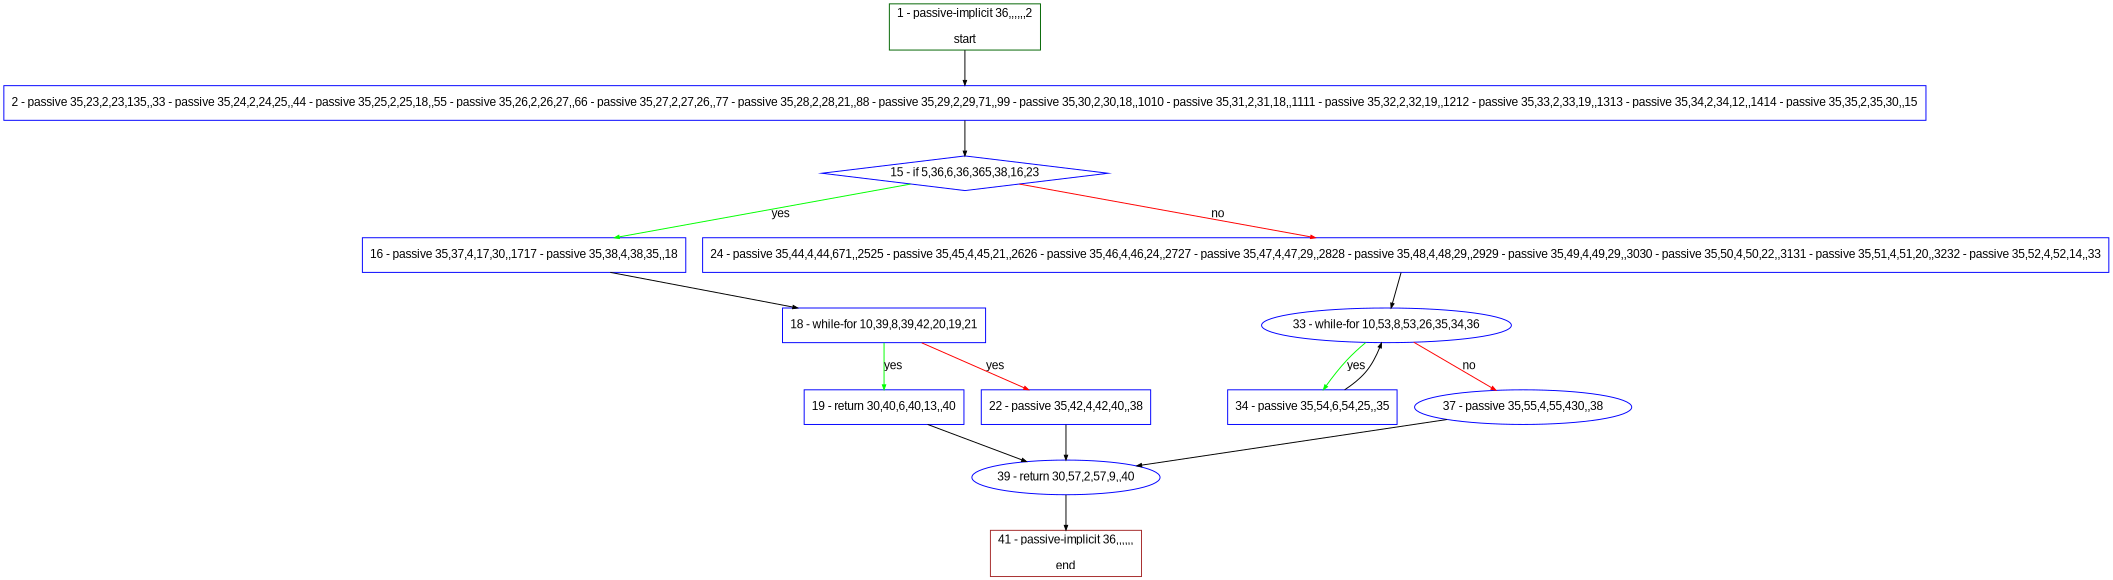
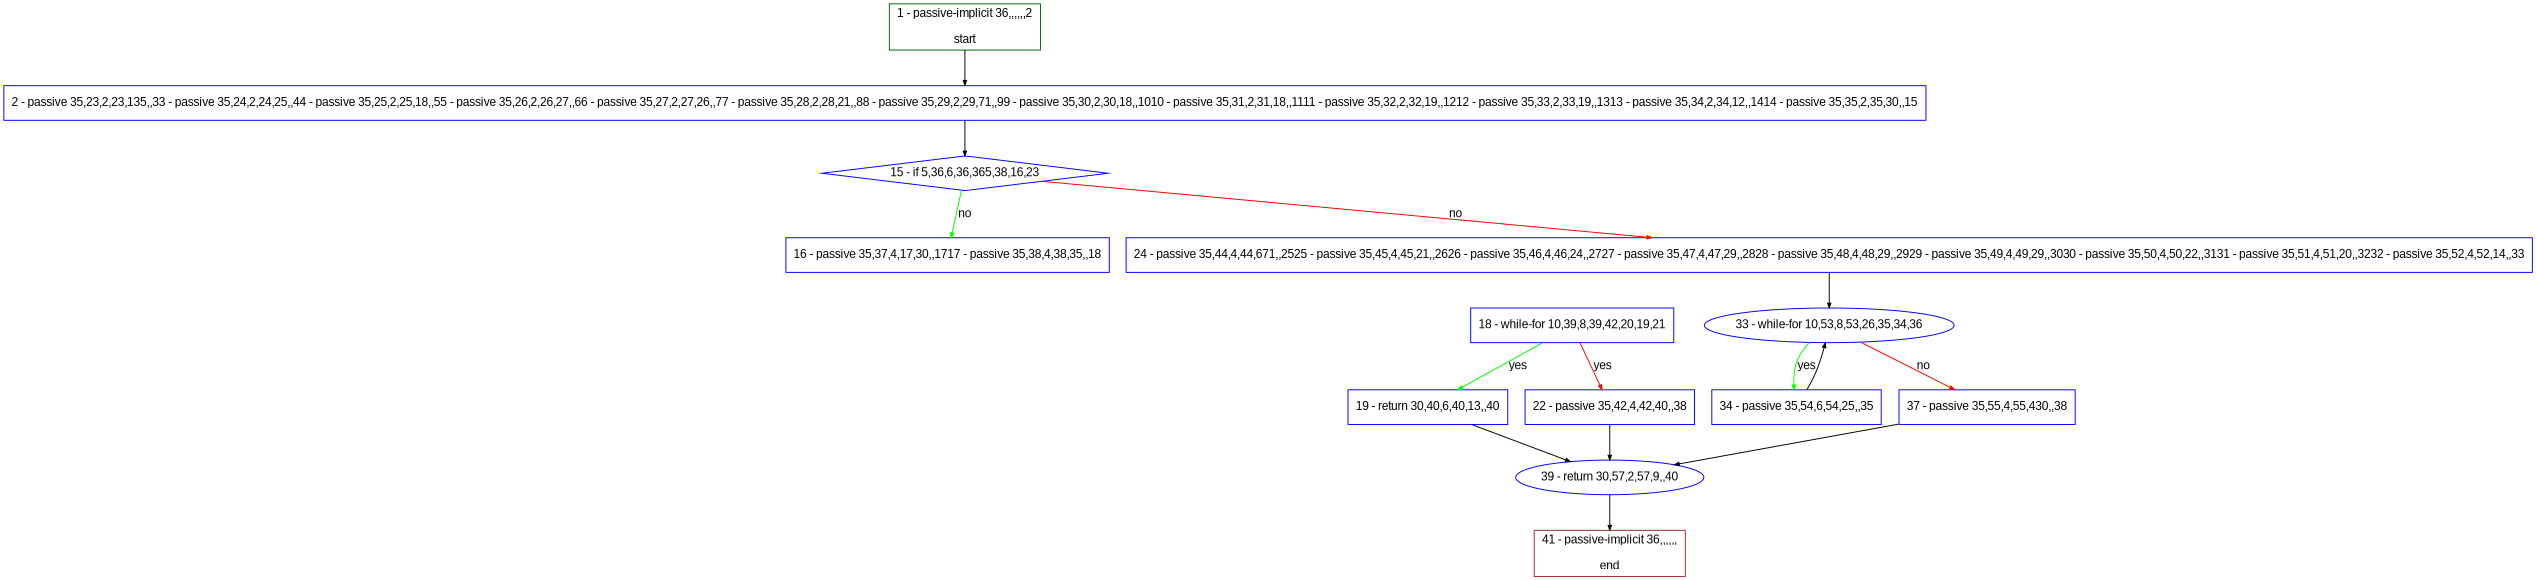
(781, 214) -> (965, 214)
(701, 290) -> none
(1523, 407) -> (1987, 407)
